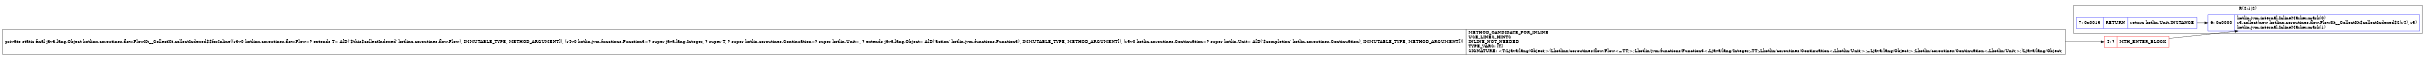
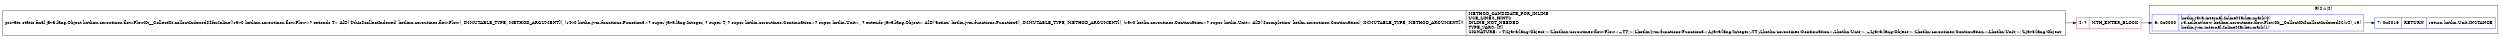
(2281, 18) -> (2226, 18)
(2201, 23) -> (2368, 23)
